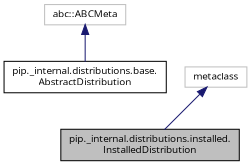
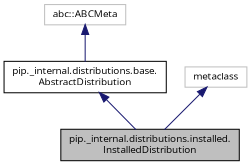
none -> (121, 115)
